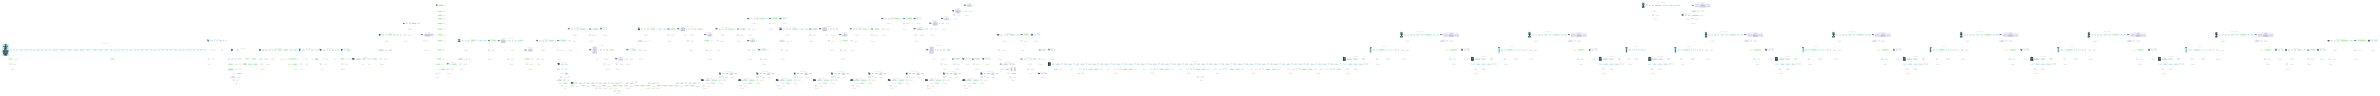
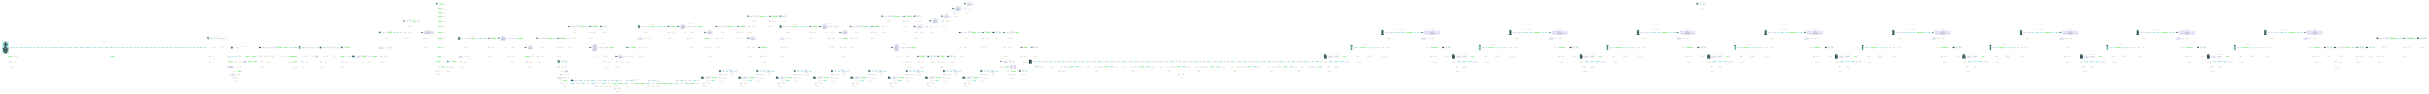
none -> (1618, 48)
(2013, 50) -> none
